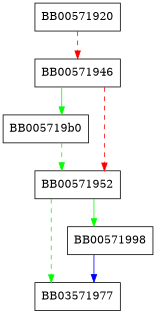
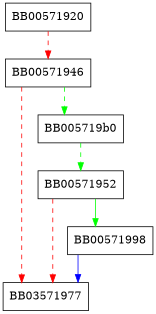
(62, 97) -> (64, 97)
(104, 125) -> (22, 181)
(51, 237) -> (53, 237)
